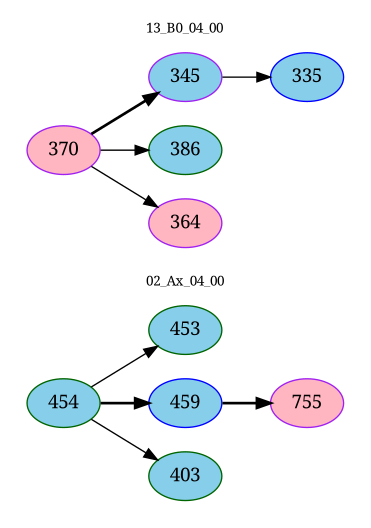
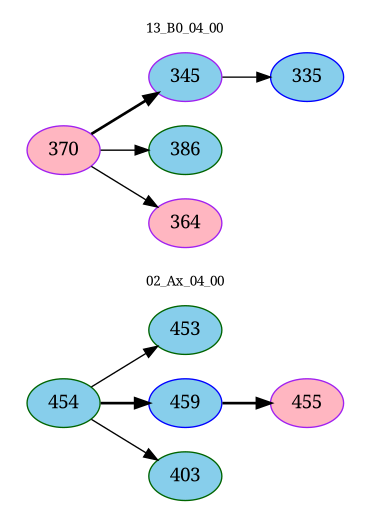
(307, 403) -> (307, 403)
